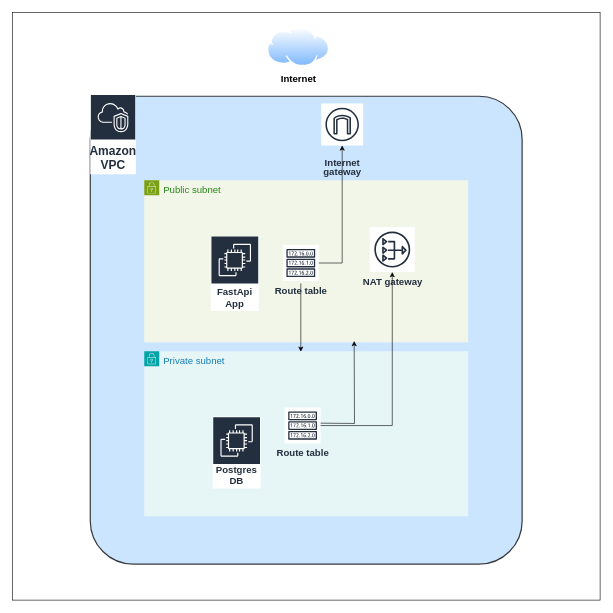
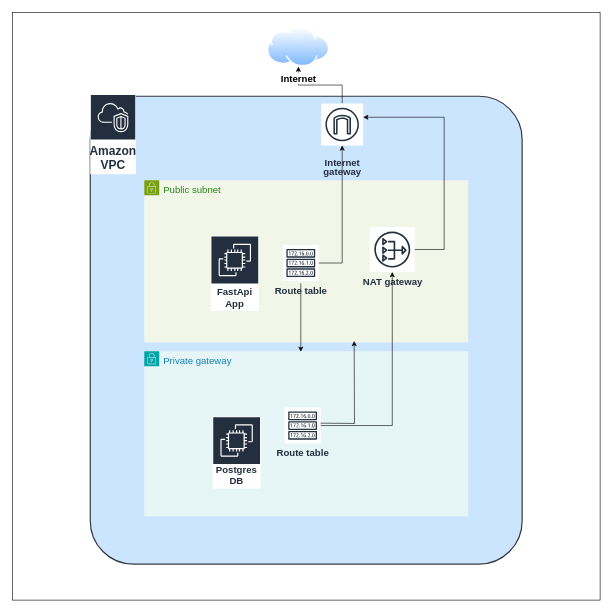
none -> (299, 84)
none -> (431, 250)
(190, 360) -> (192, 360)
